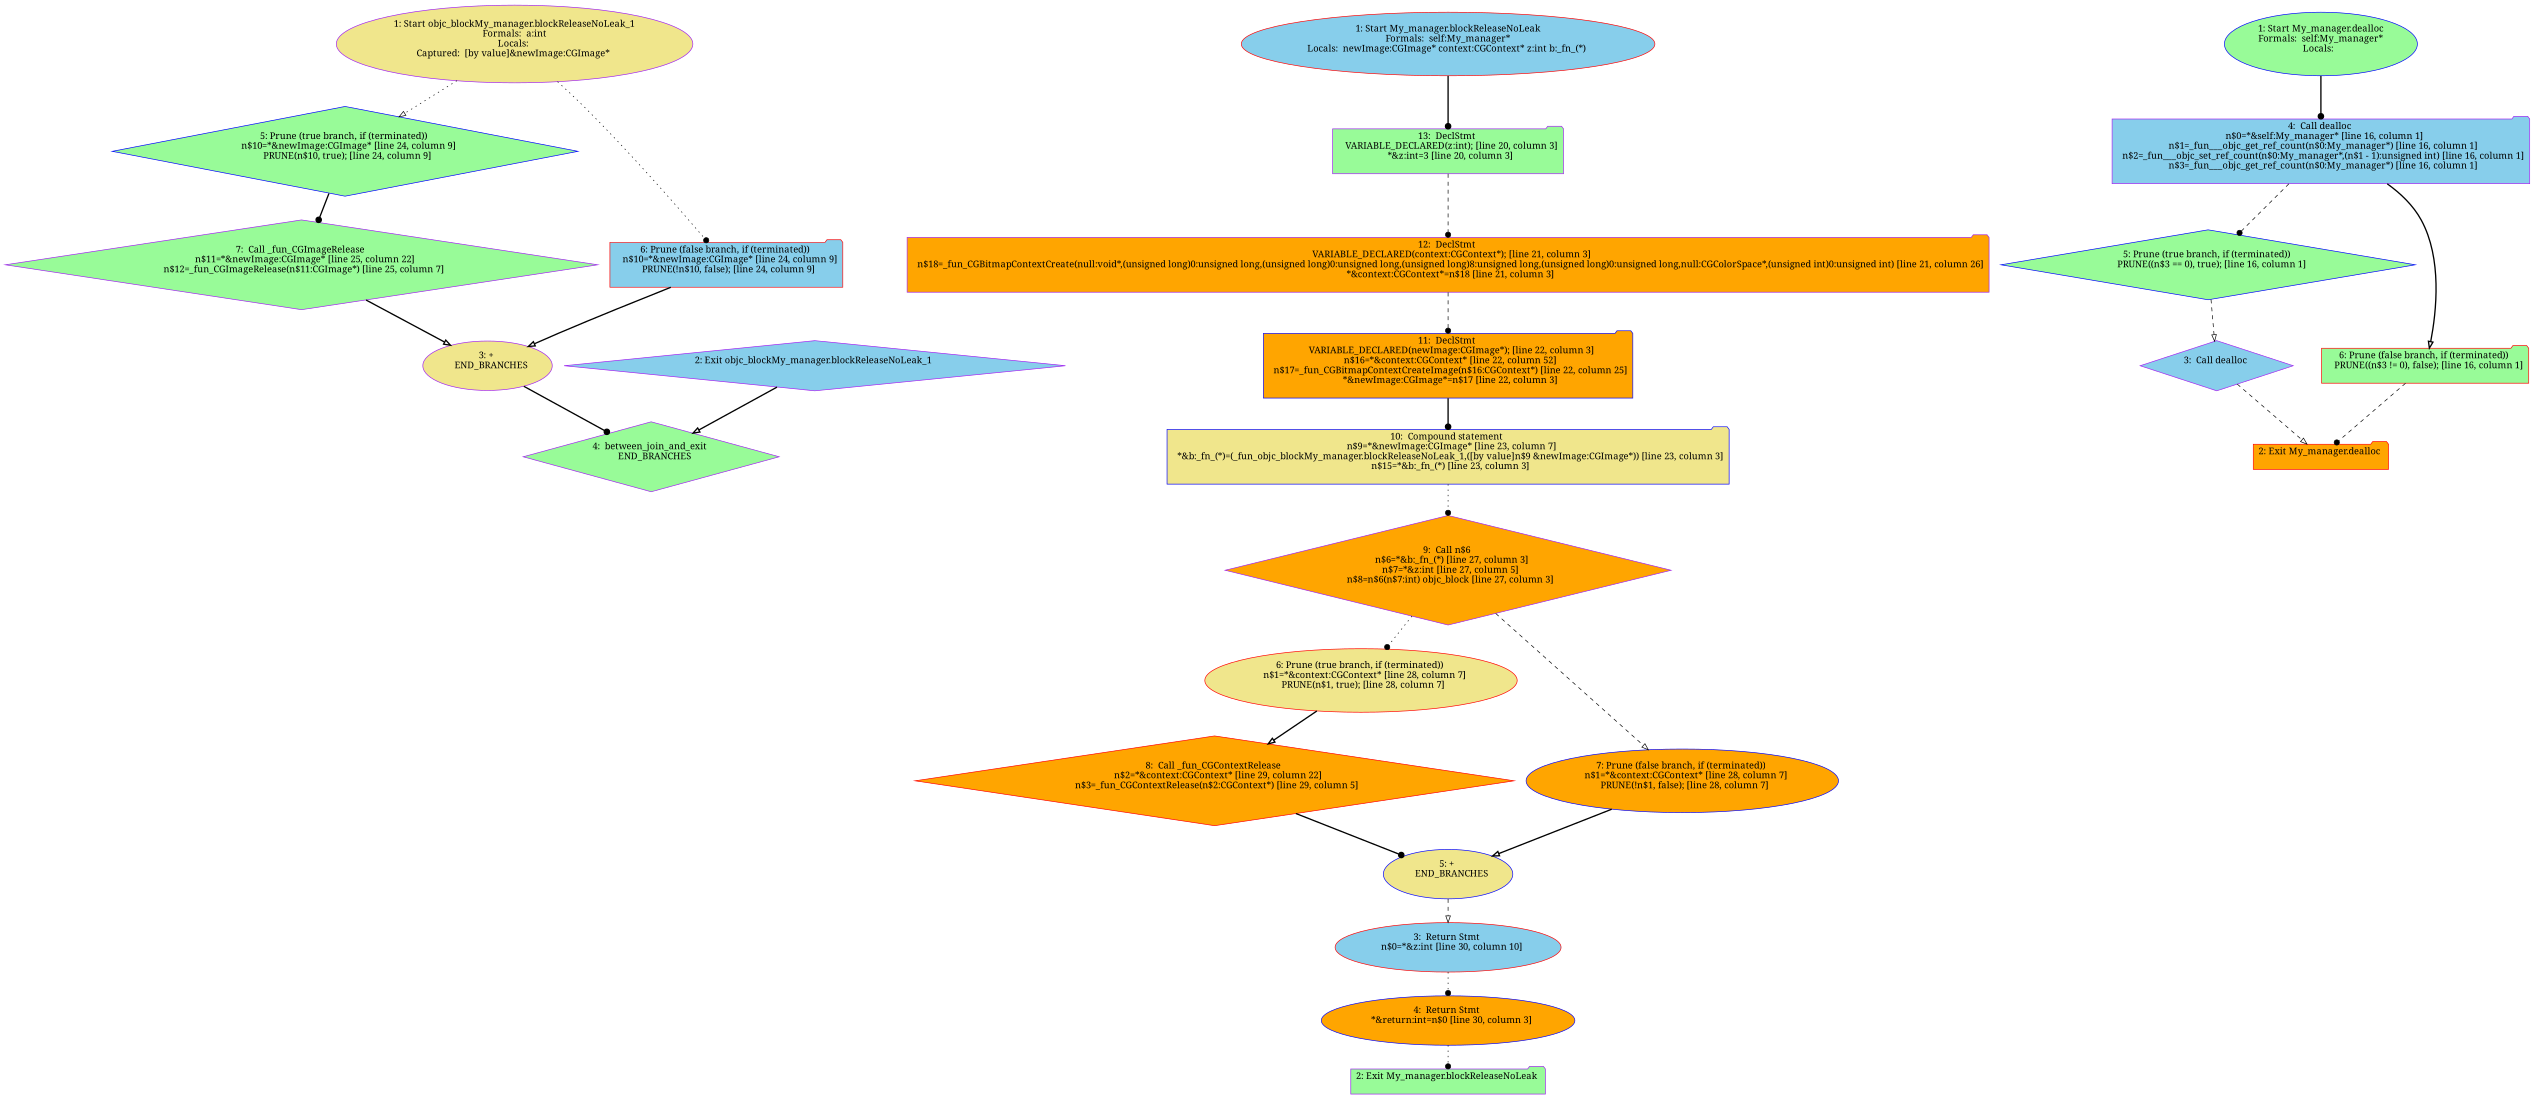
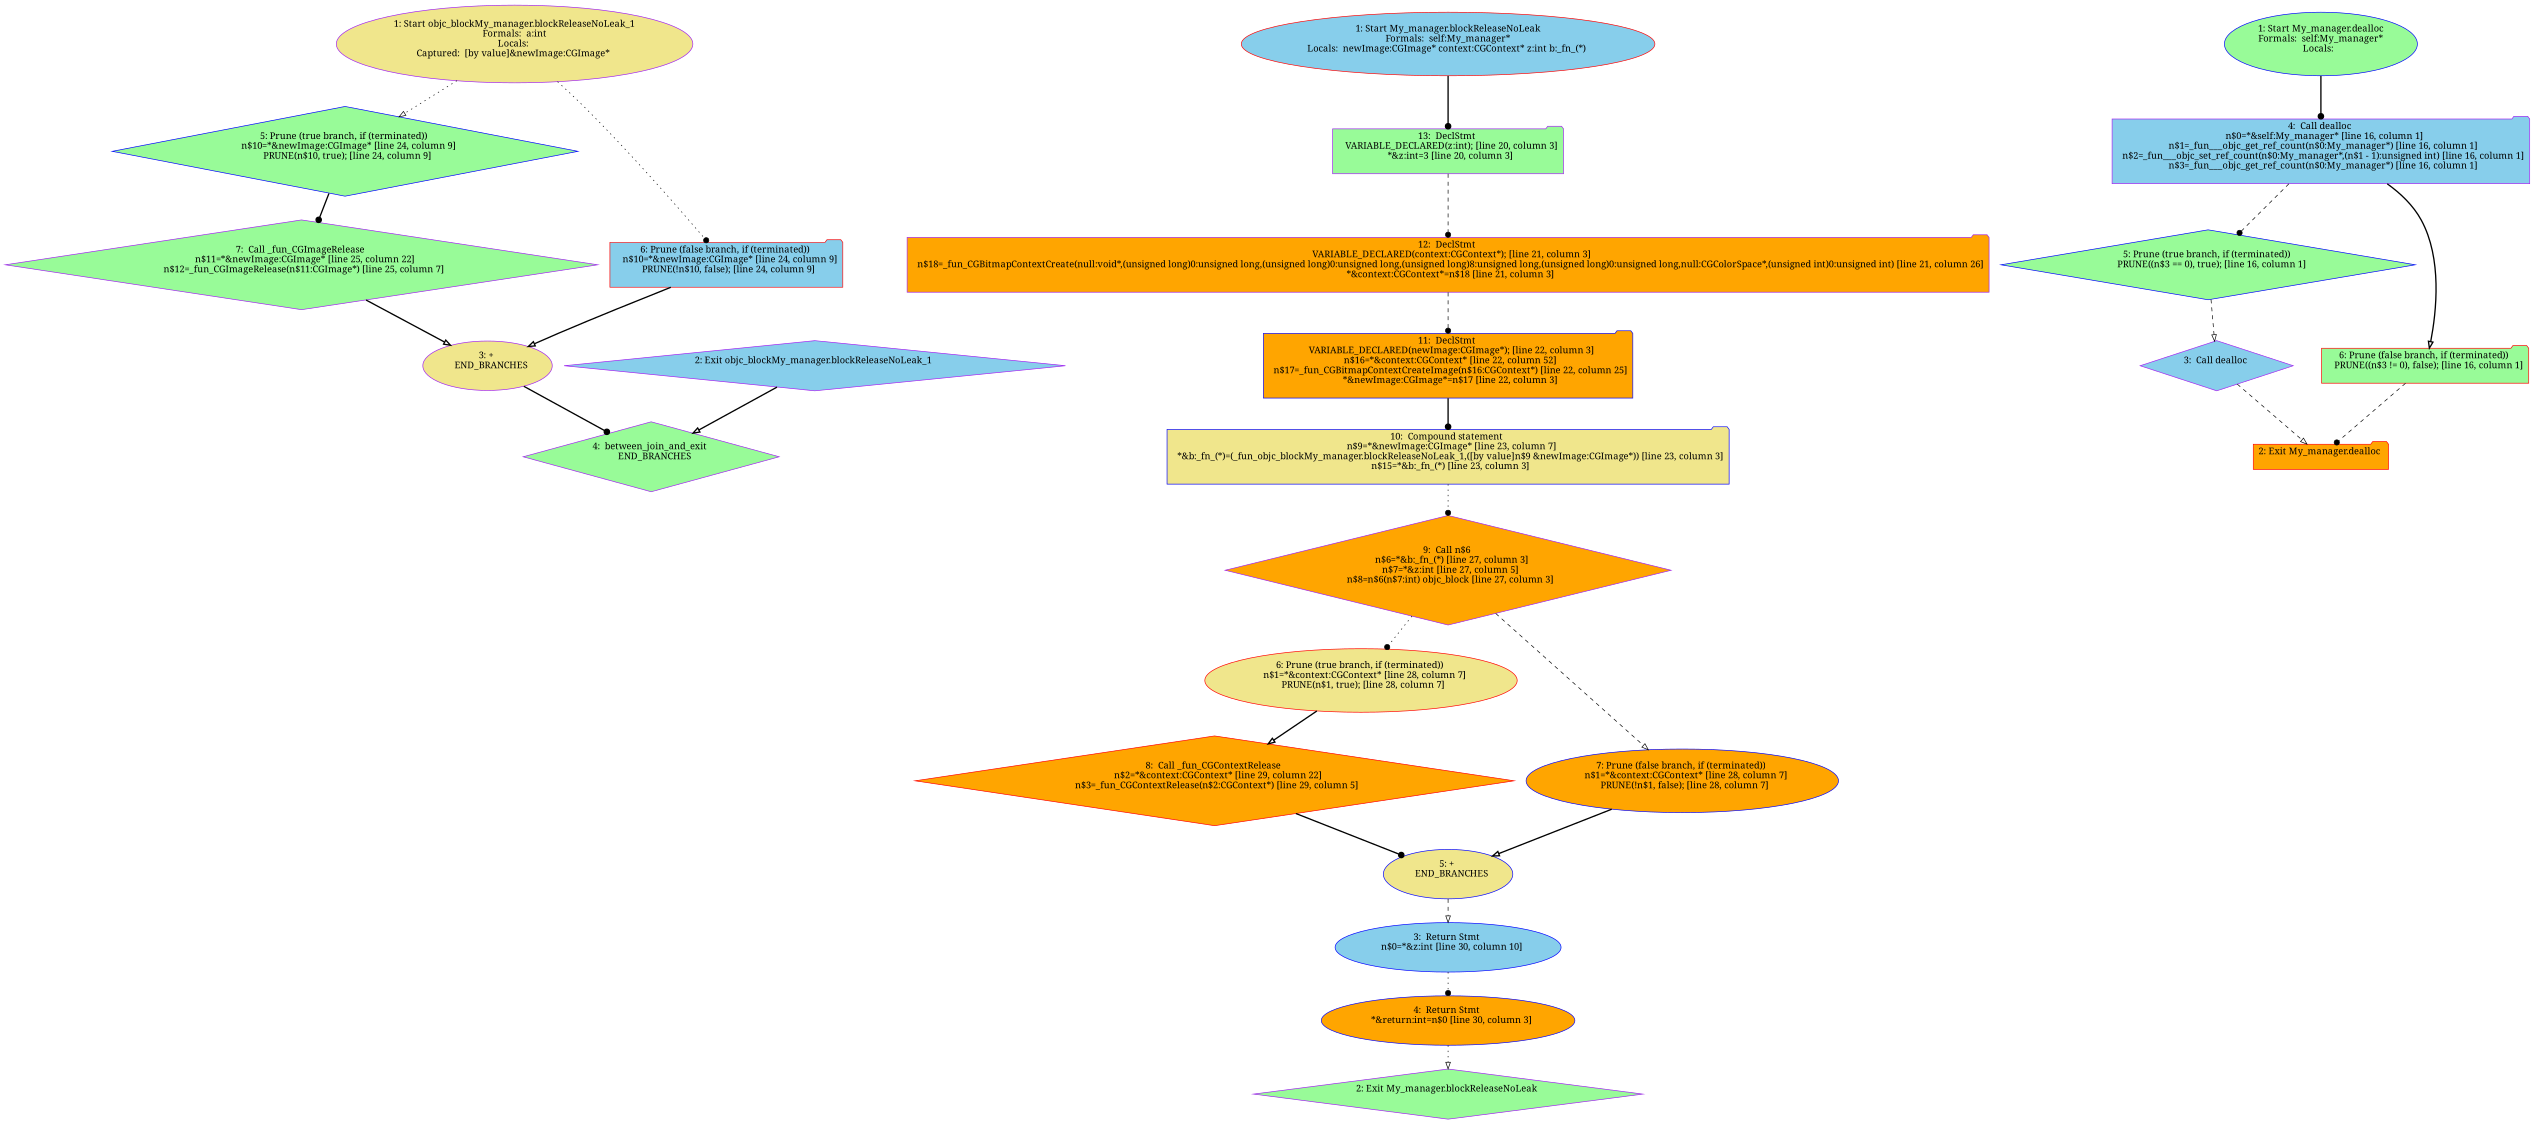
(1448, 947) -> (1448, 947)
(1448, 1054) -> (1448, 1054)
(1448, 1082) -> (1448, 1094)
